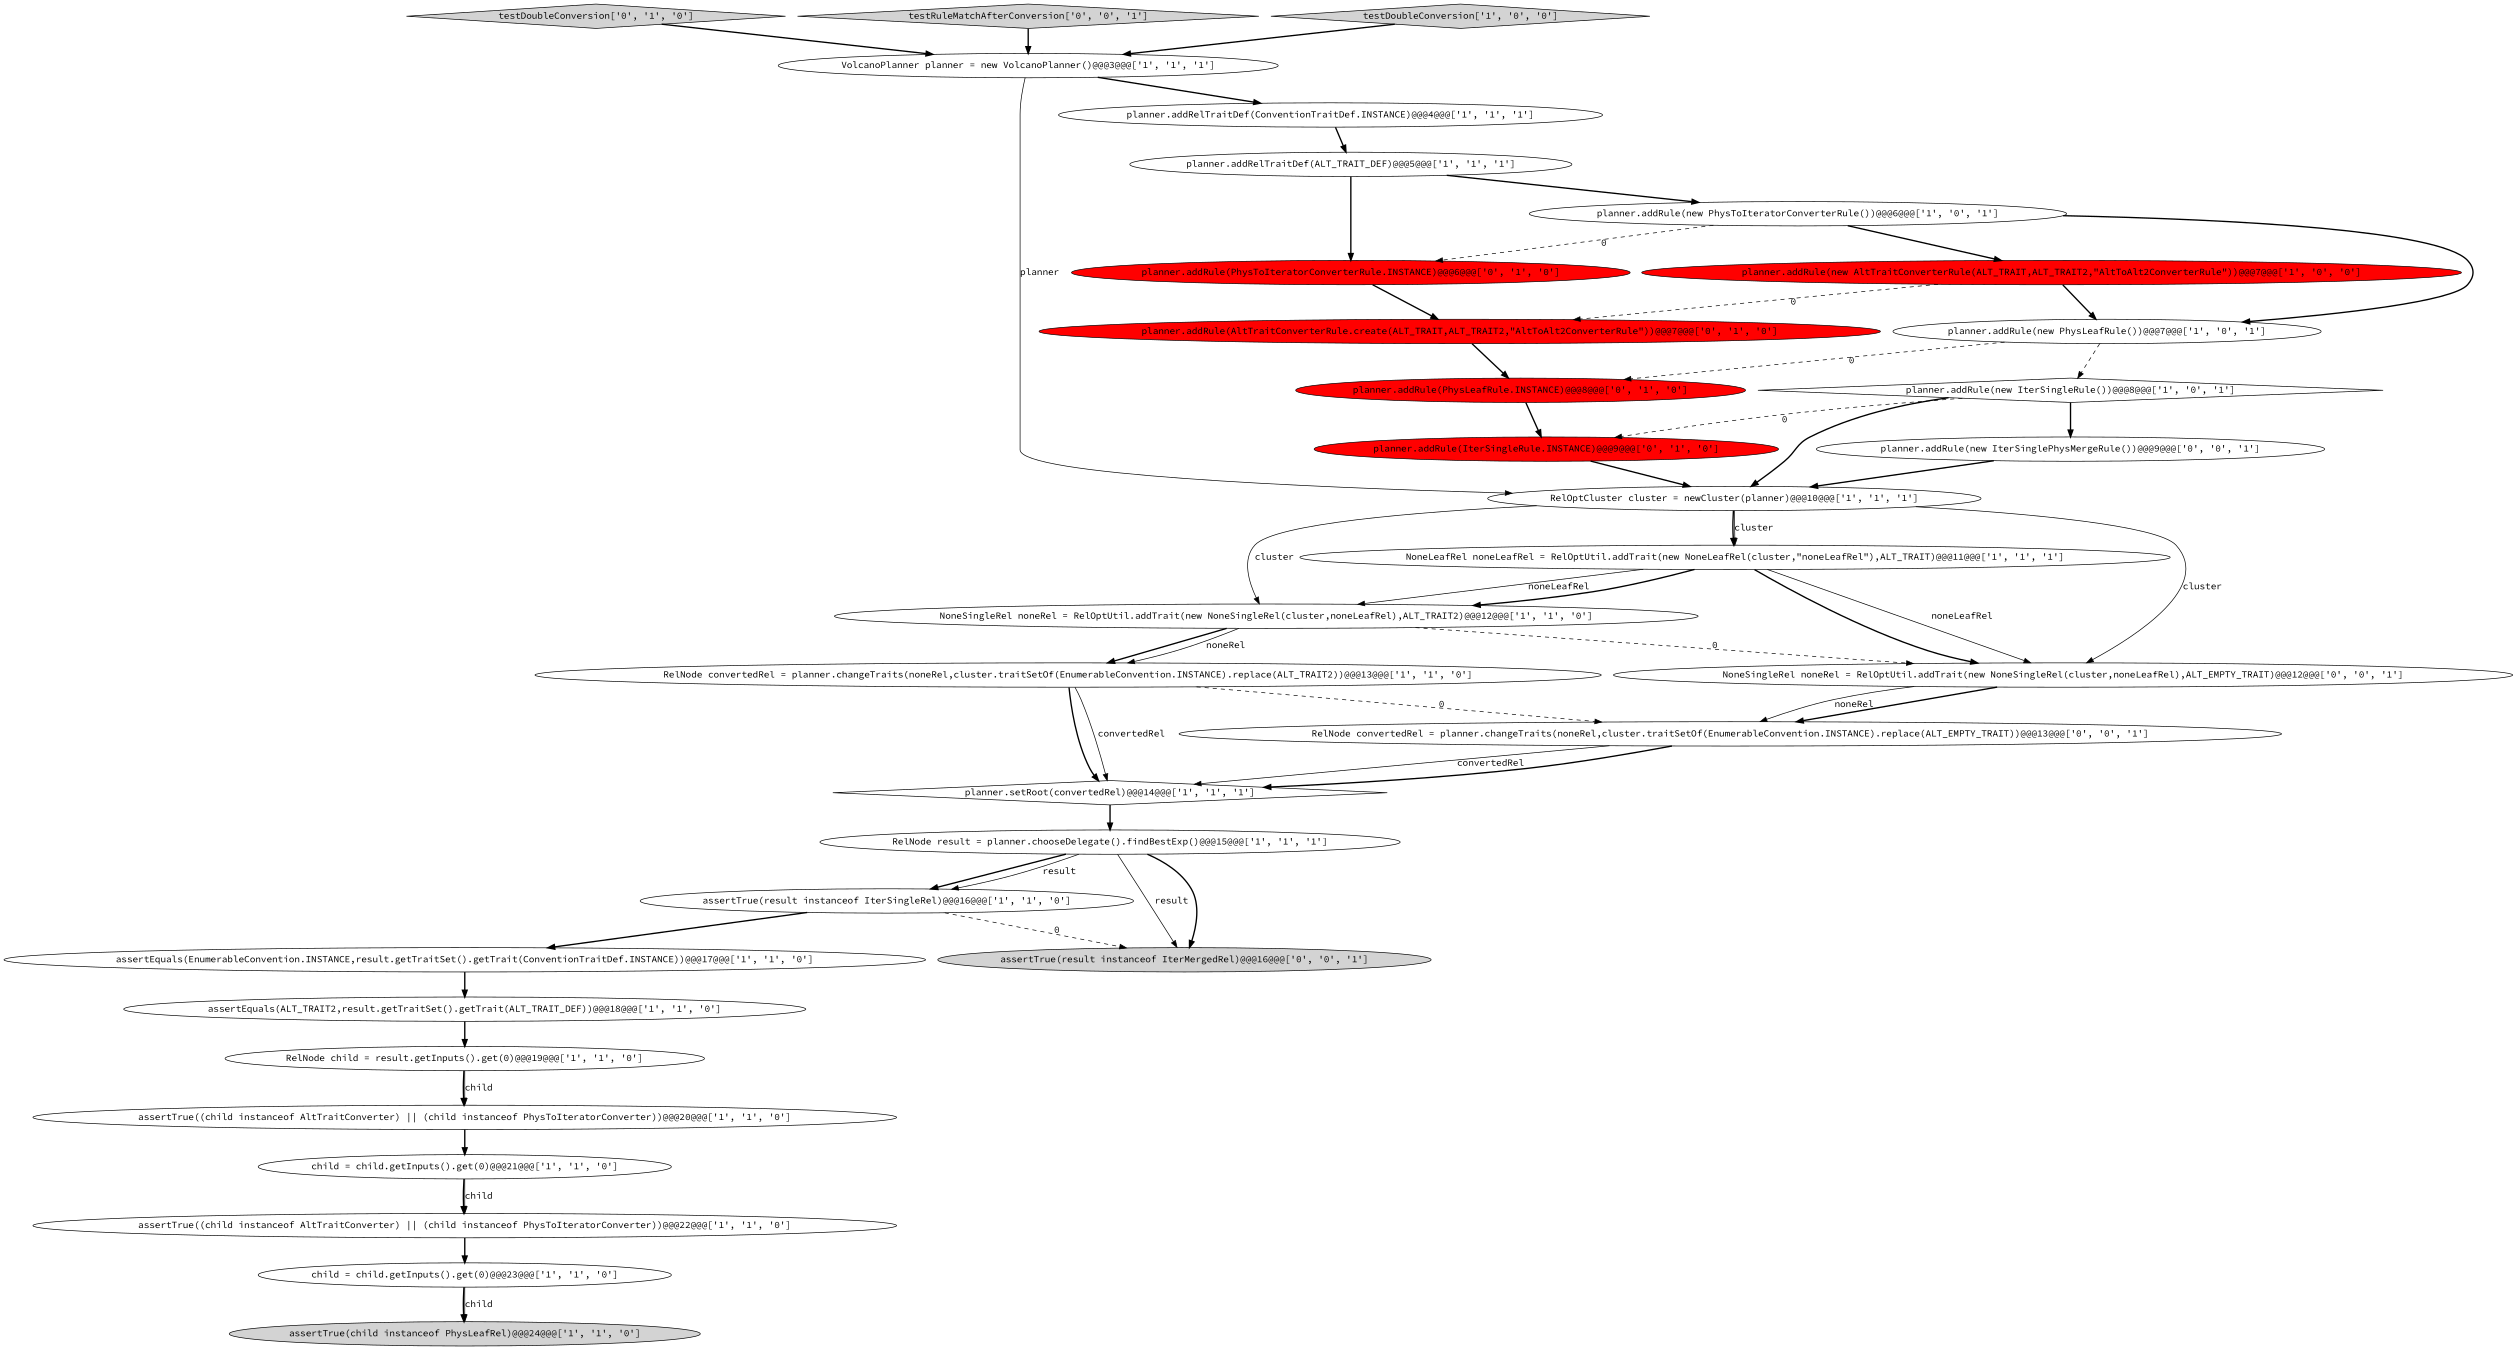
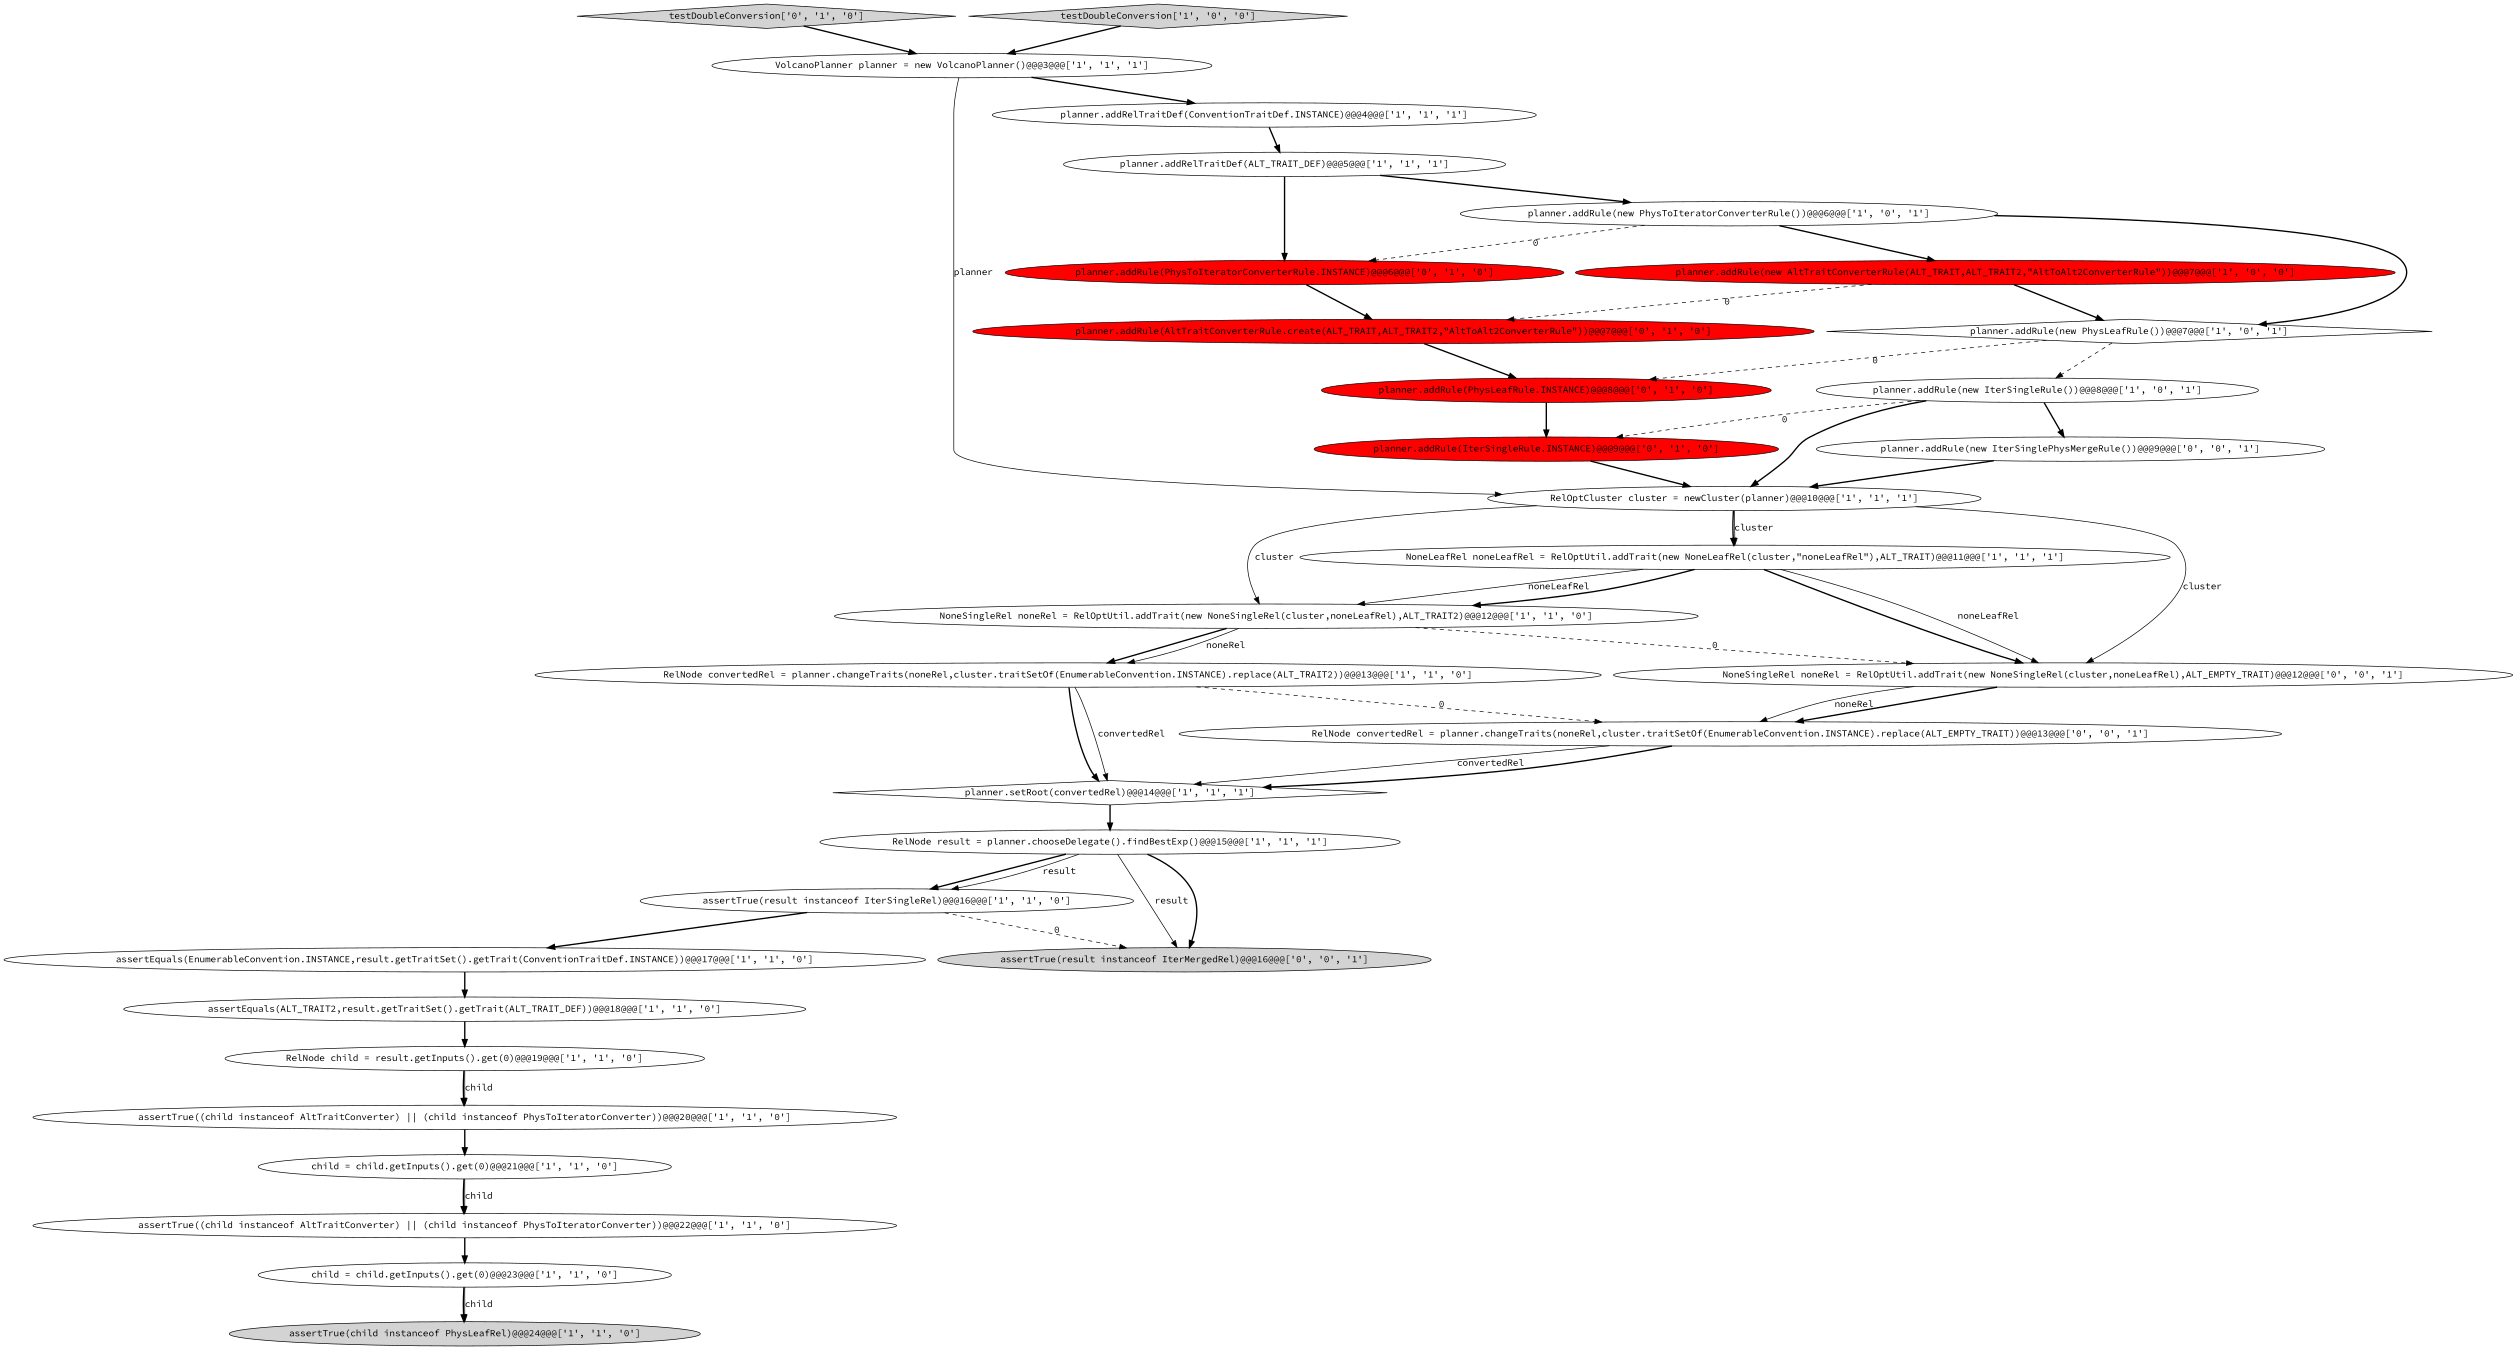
(1028, 16) -> none
(2107, 331) -> (2129, 331)
(2070, 390) -> (2037, 390)
